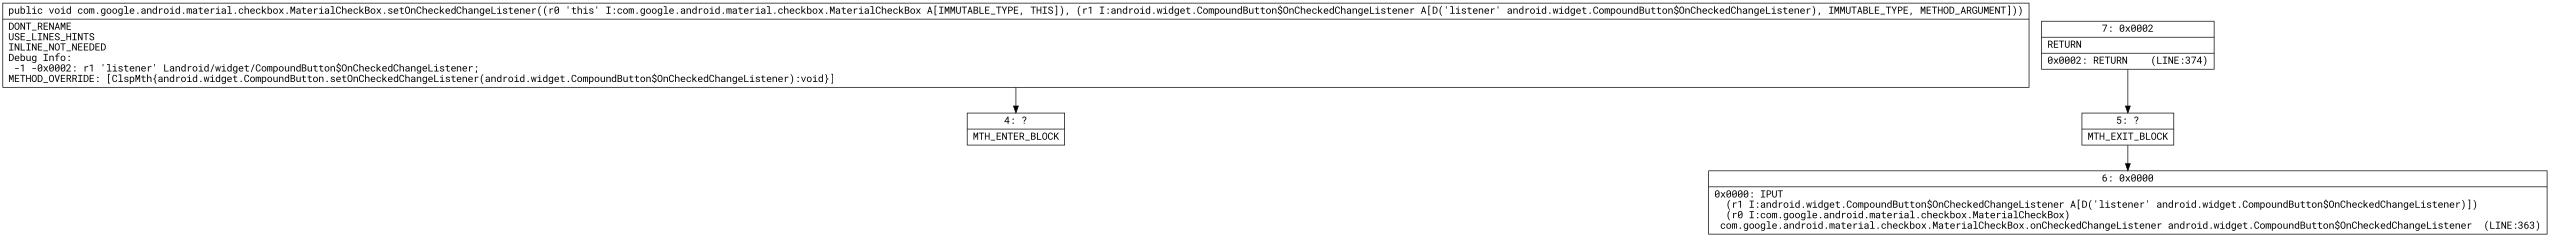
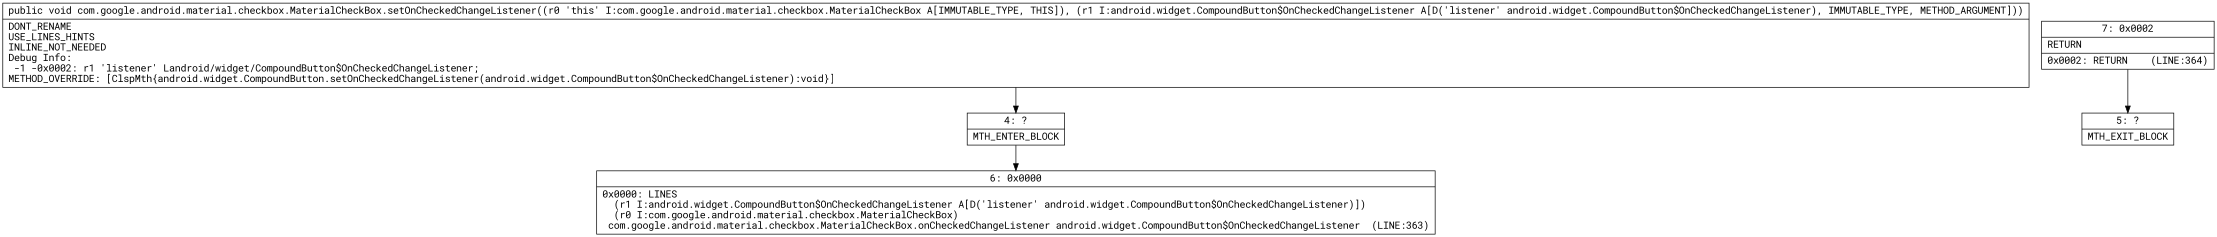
(2128, 61) -> (2128, 61)
(2128, 154) -> (1016, 154)
(1755, 194) -> (645, 194)
